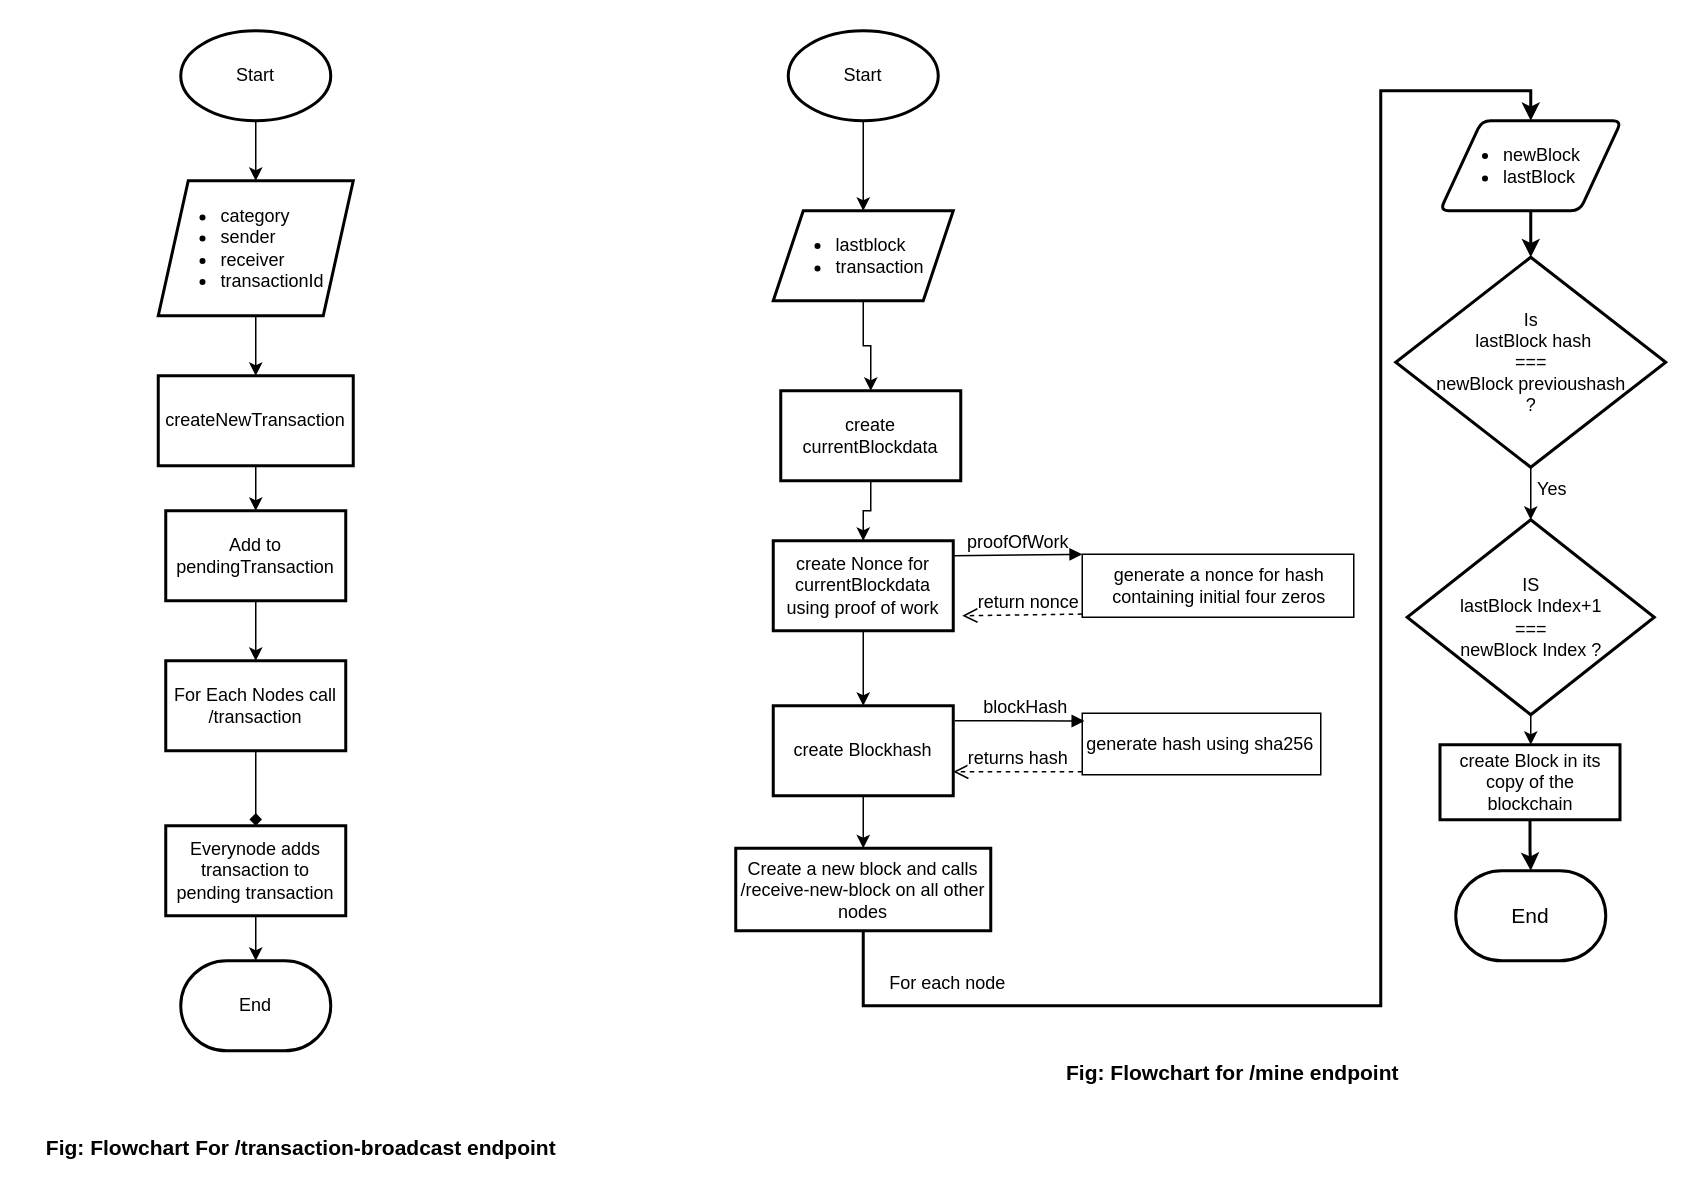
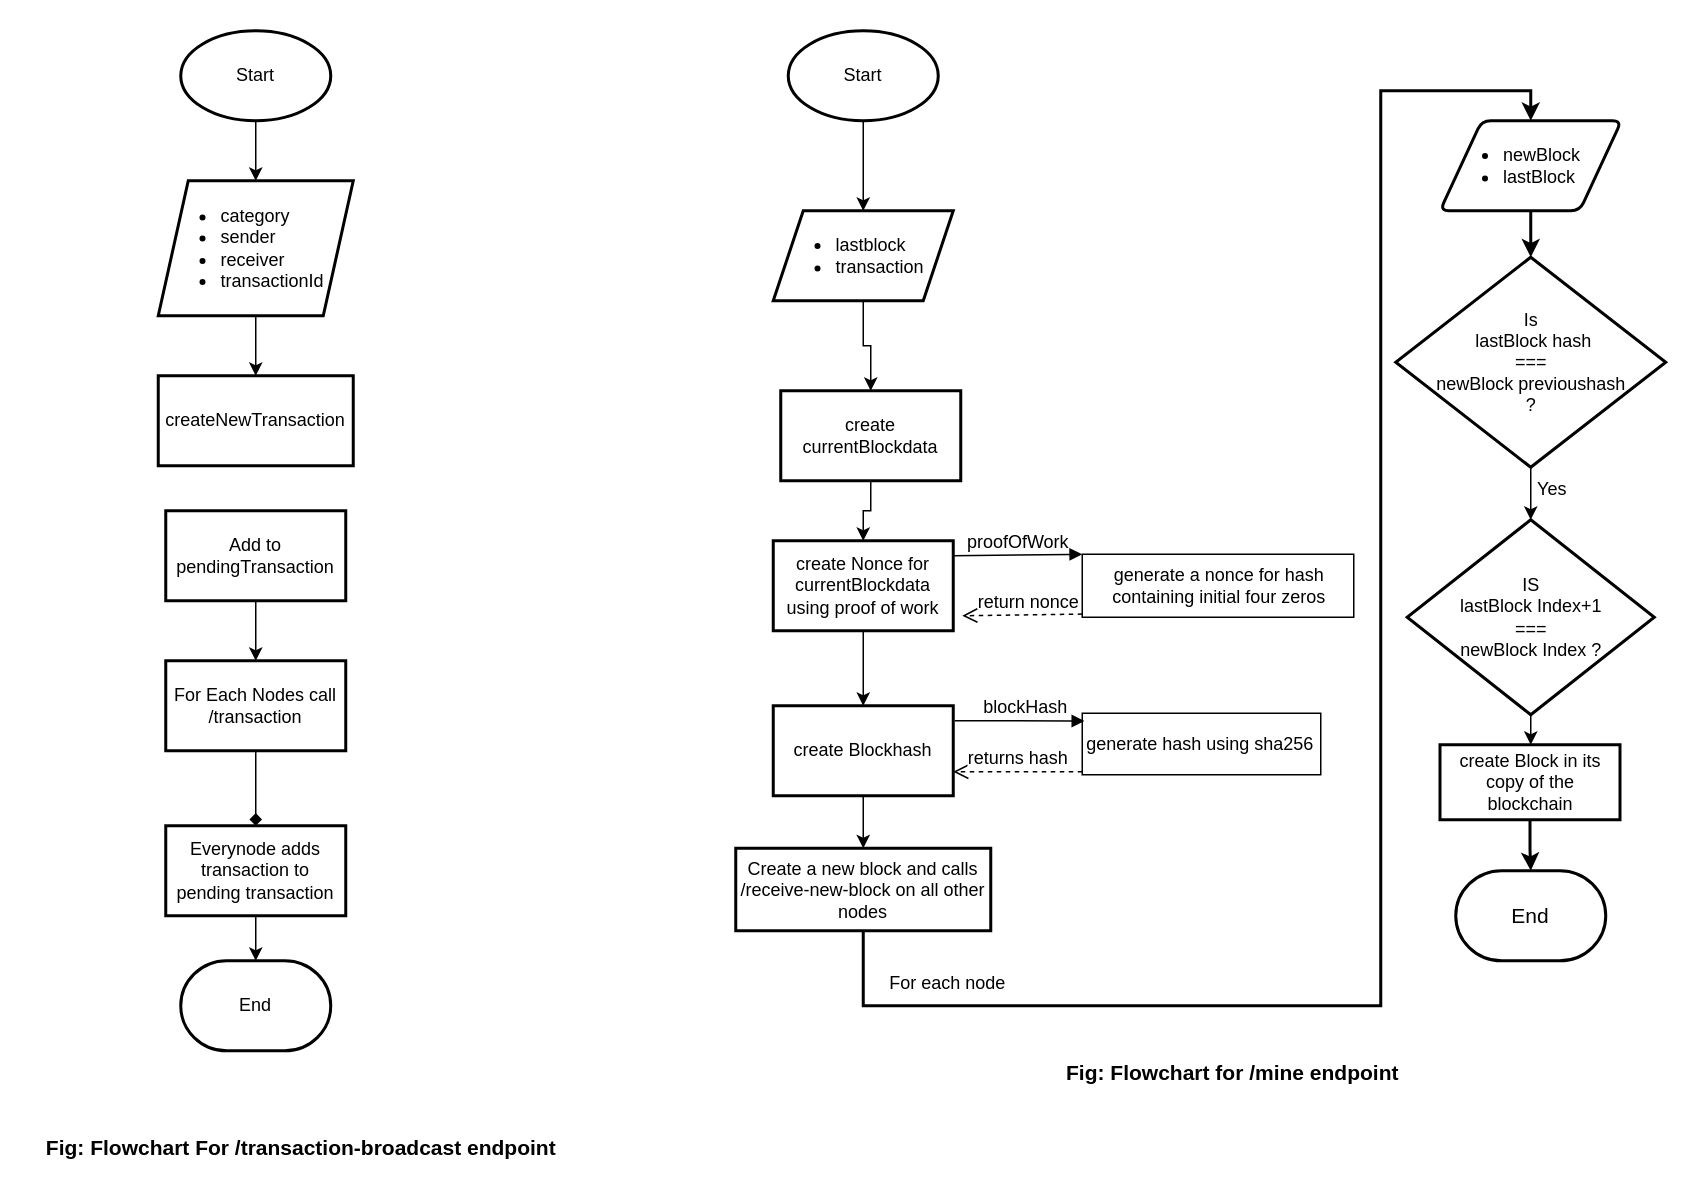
(256, 494) -> none
